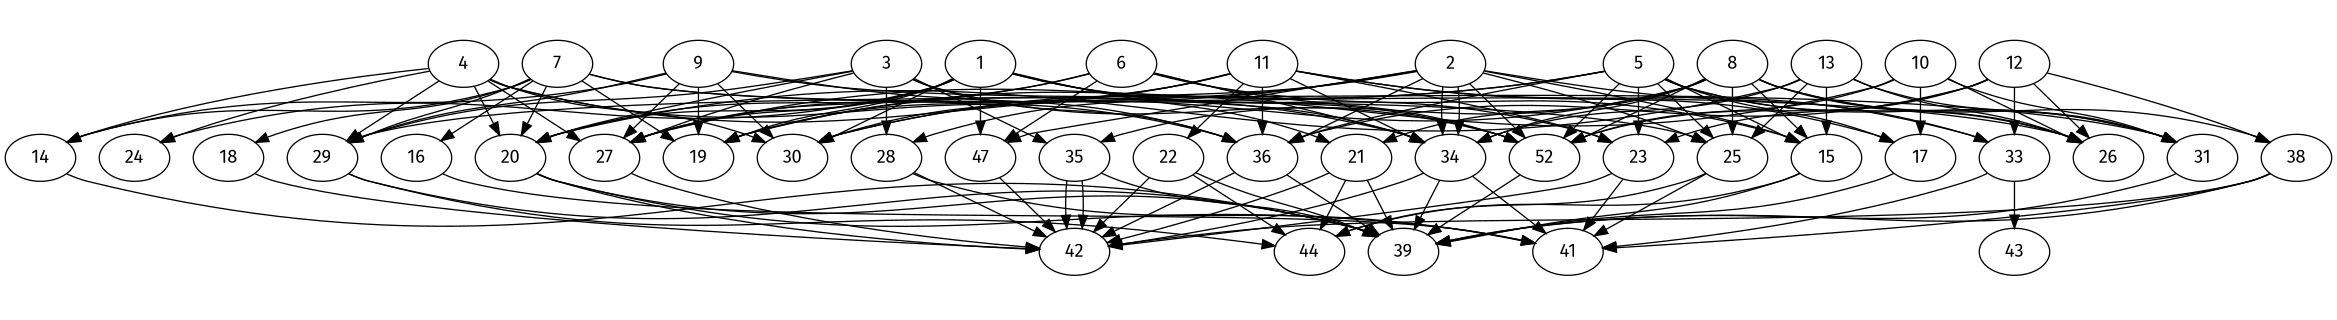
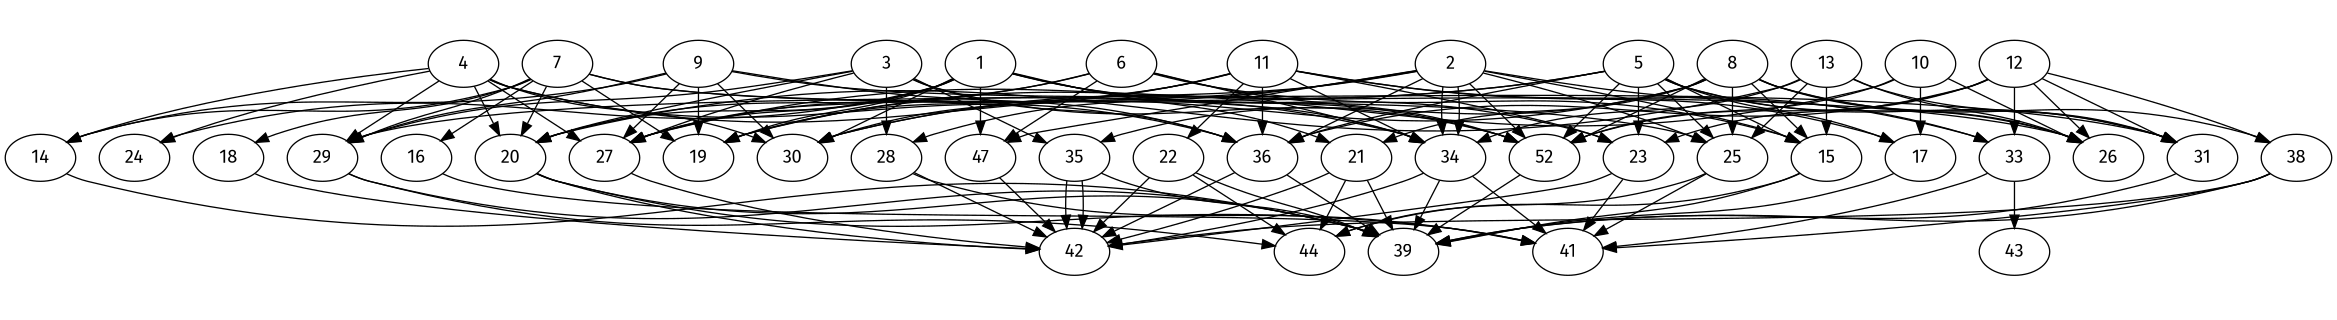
(1598, 110) -> none
(2055, 110) -> (2090, 102)
